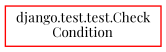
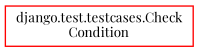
(83, 26) -> (99, 26)
